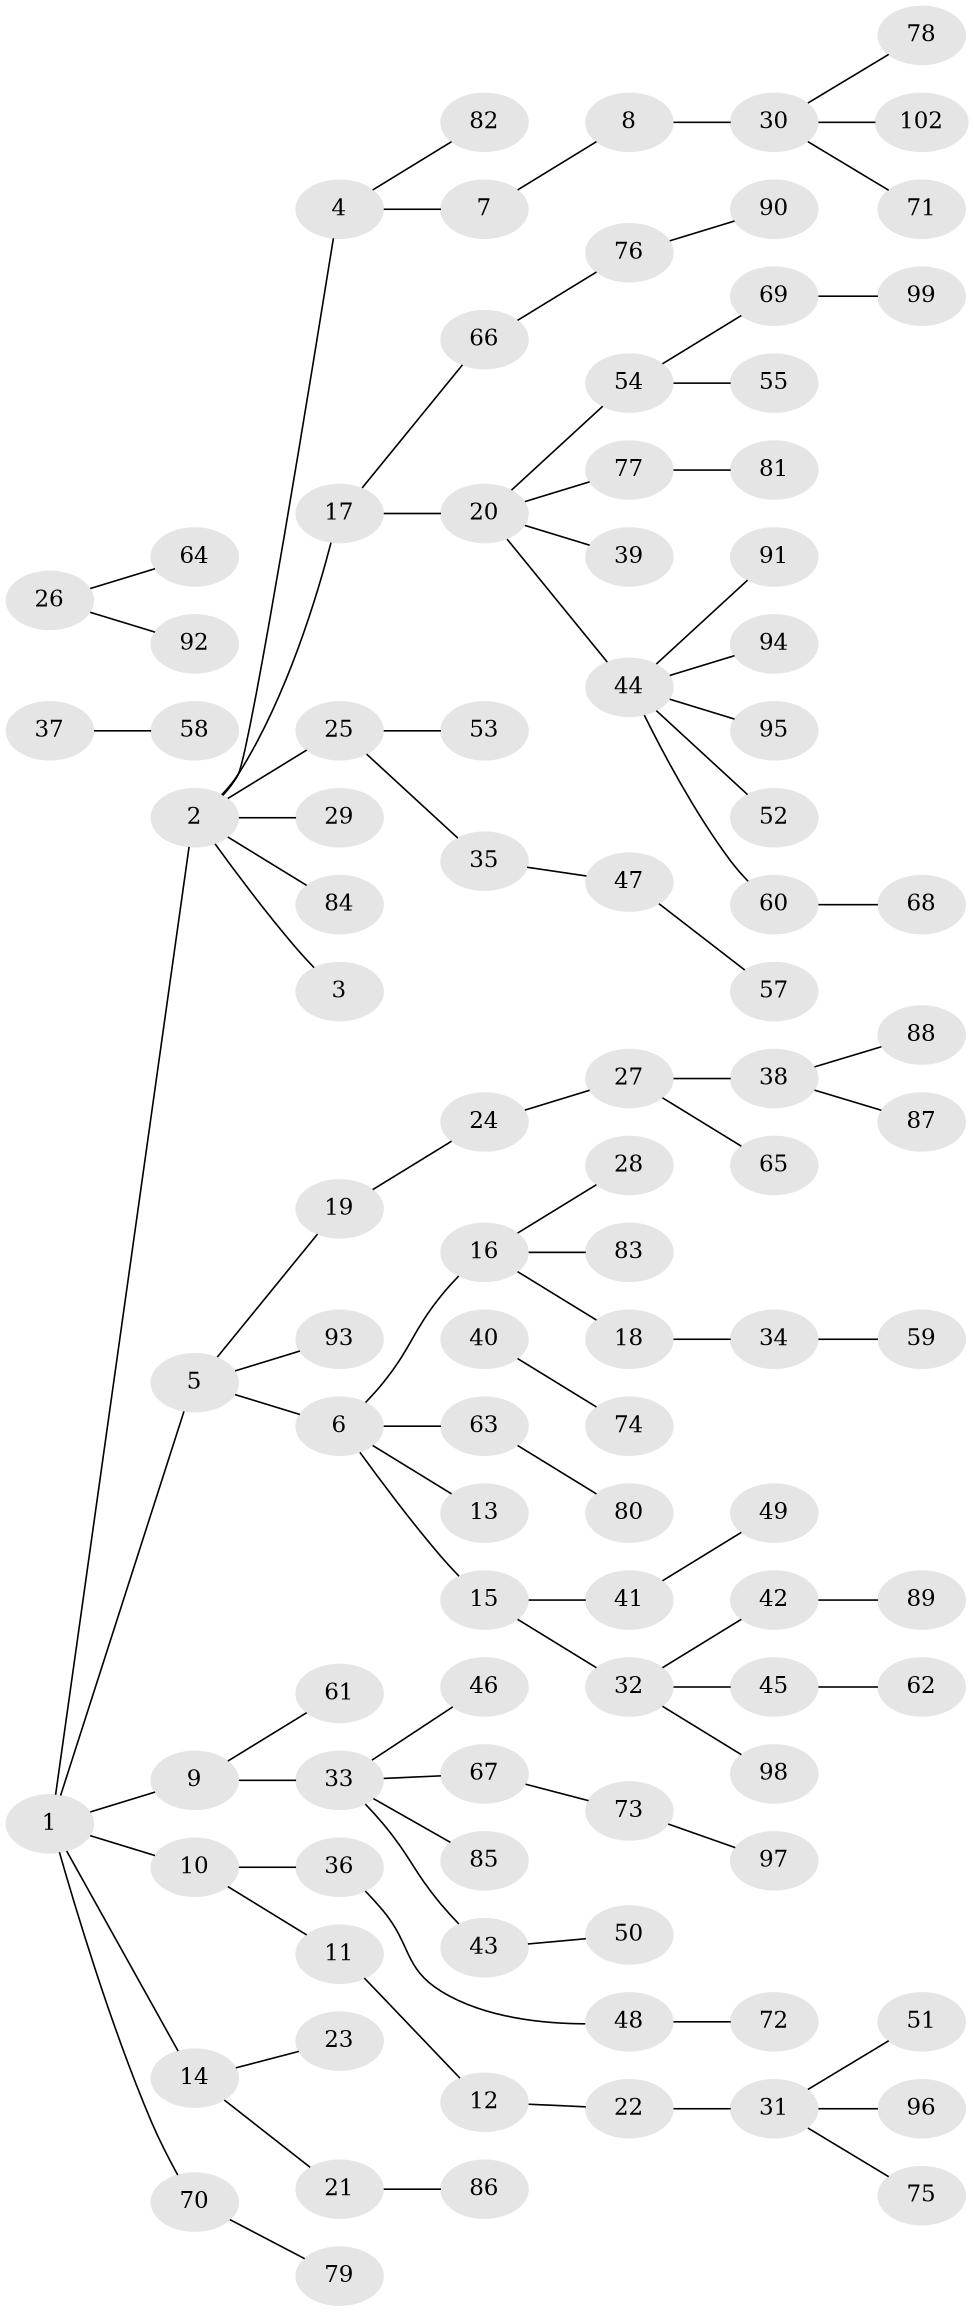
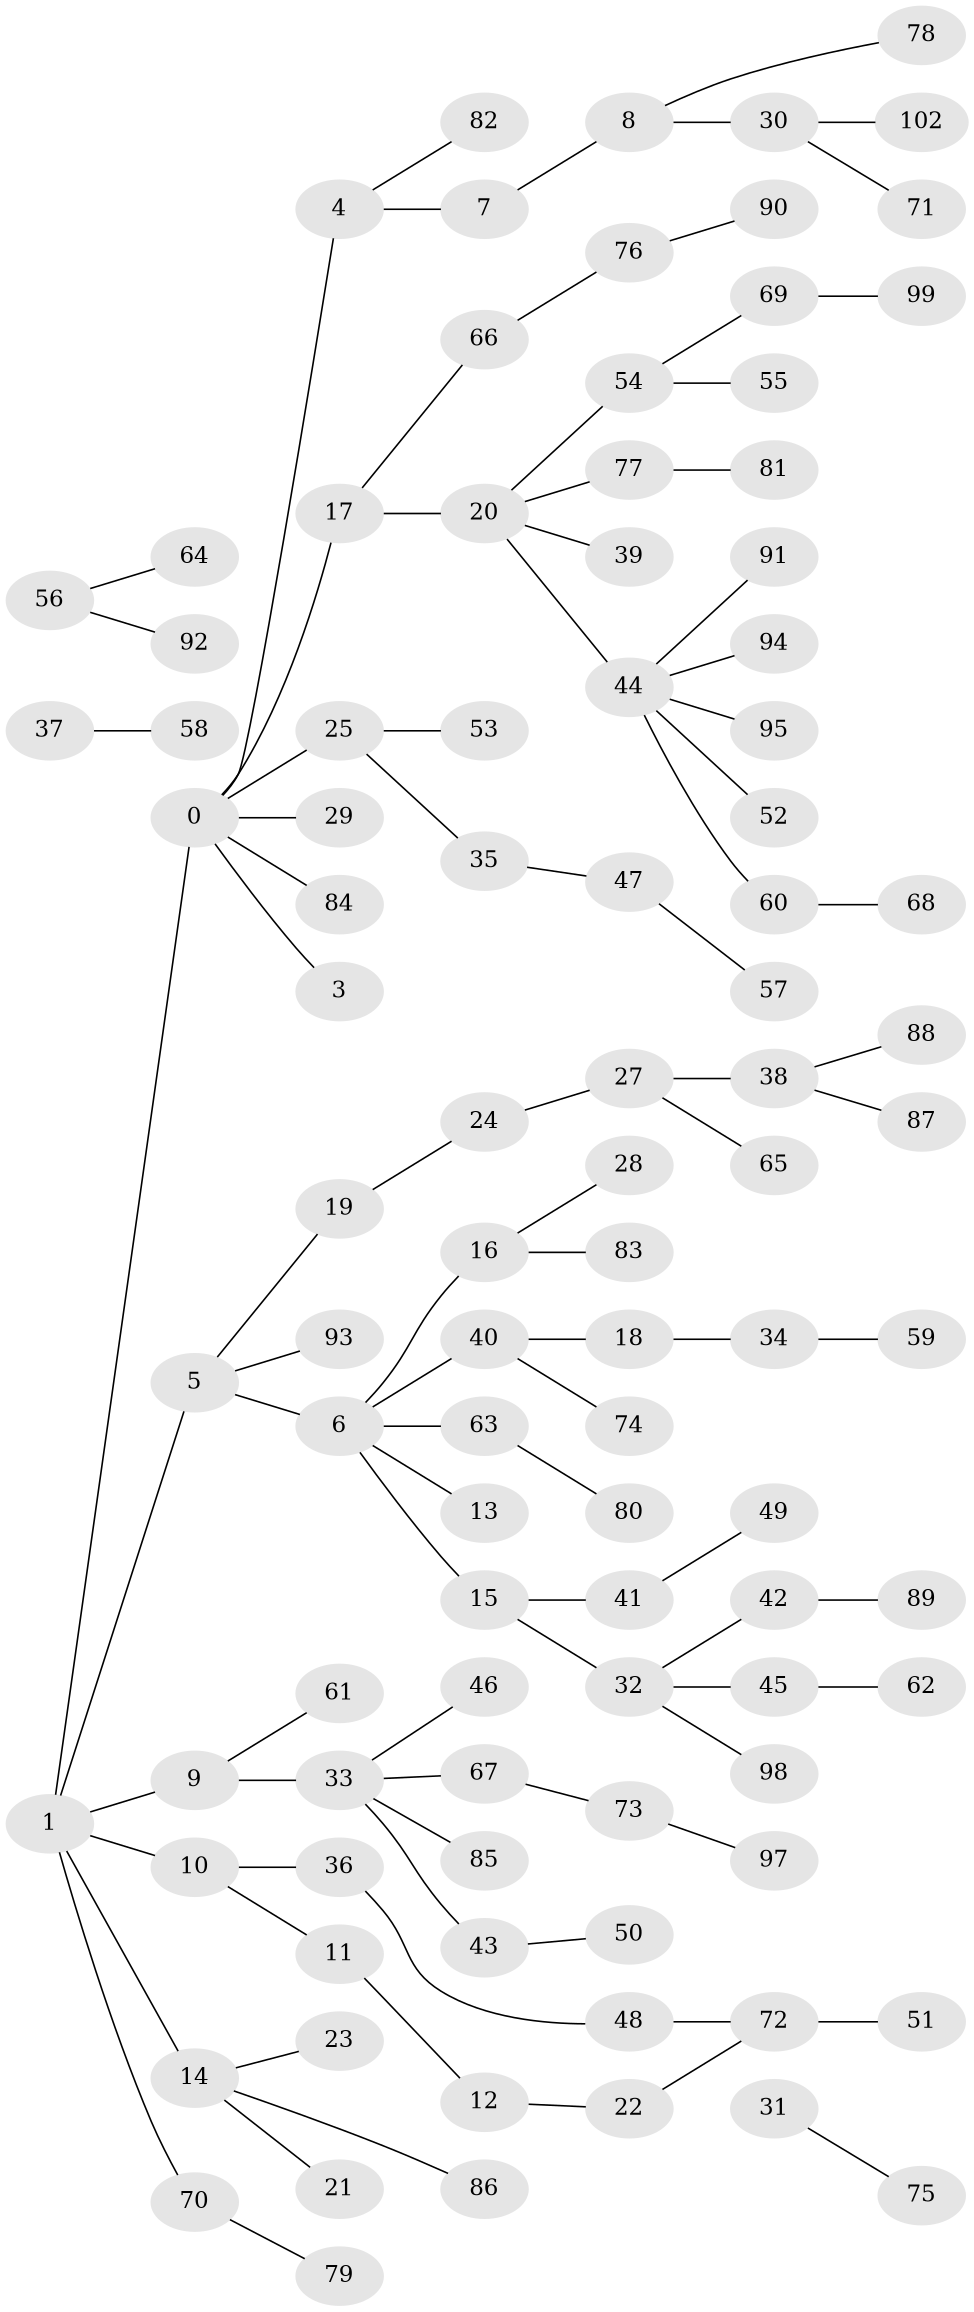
(848, 79) -> (770, 67)
(50, 600) -> (50, 600)
(195, 818) -> (195, 818)
(557, 1296) -> (557, 1339)
none -> (412, 1383)
(848, 2065) -> (848, 2022)
(702, 2109) -> (702, 2065)
(922, 2109) -> none
(412, 2189) -> (342, 2130)
